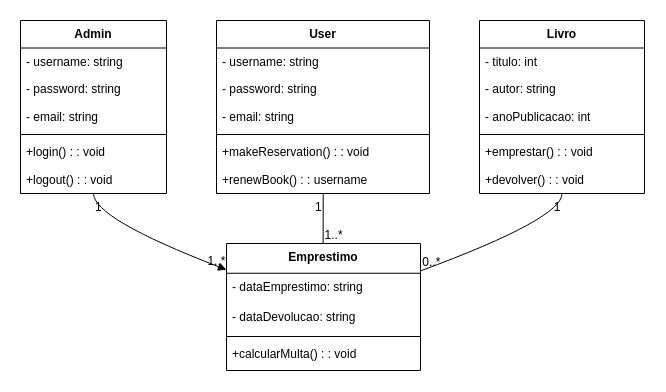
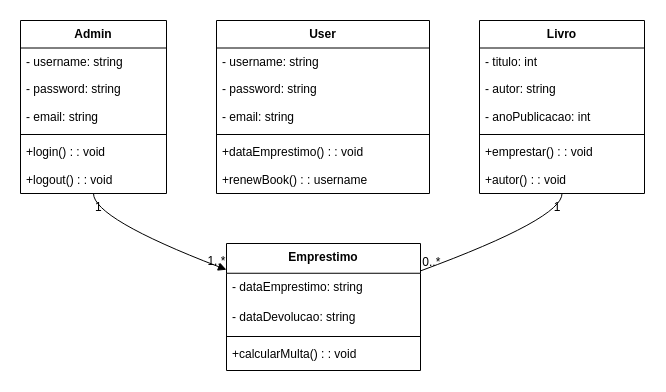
(302, 152) -> (298, 152)
(541, 180) -> (533, 180)
(323, 220) -> none
